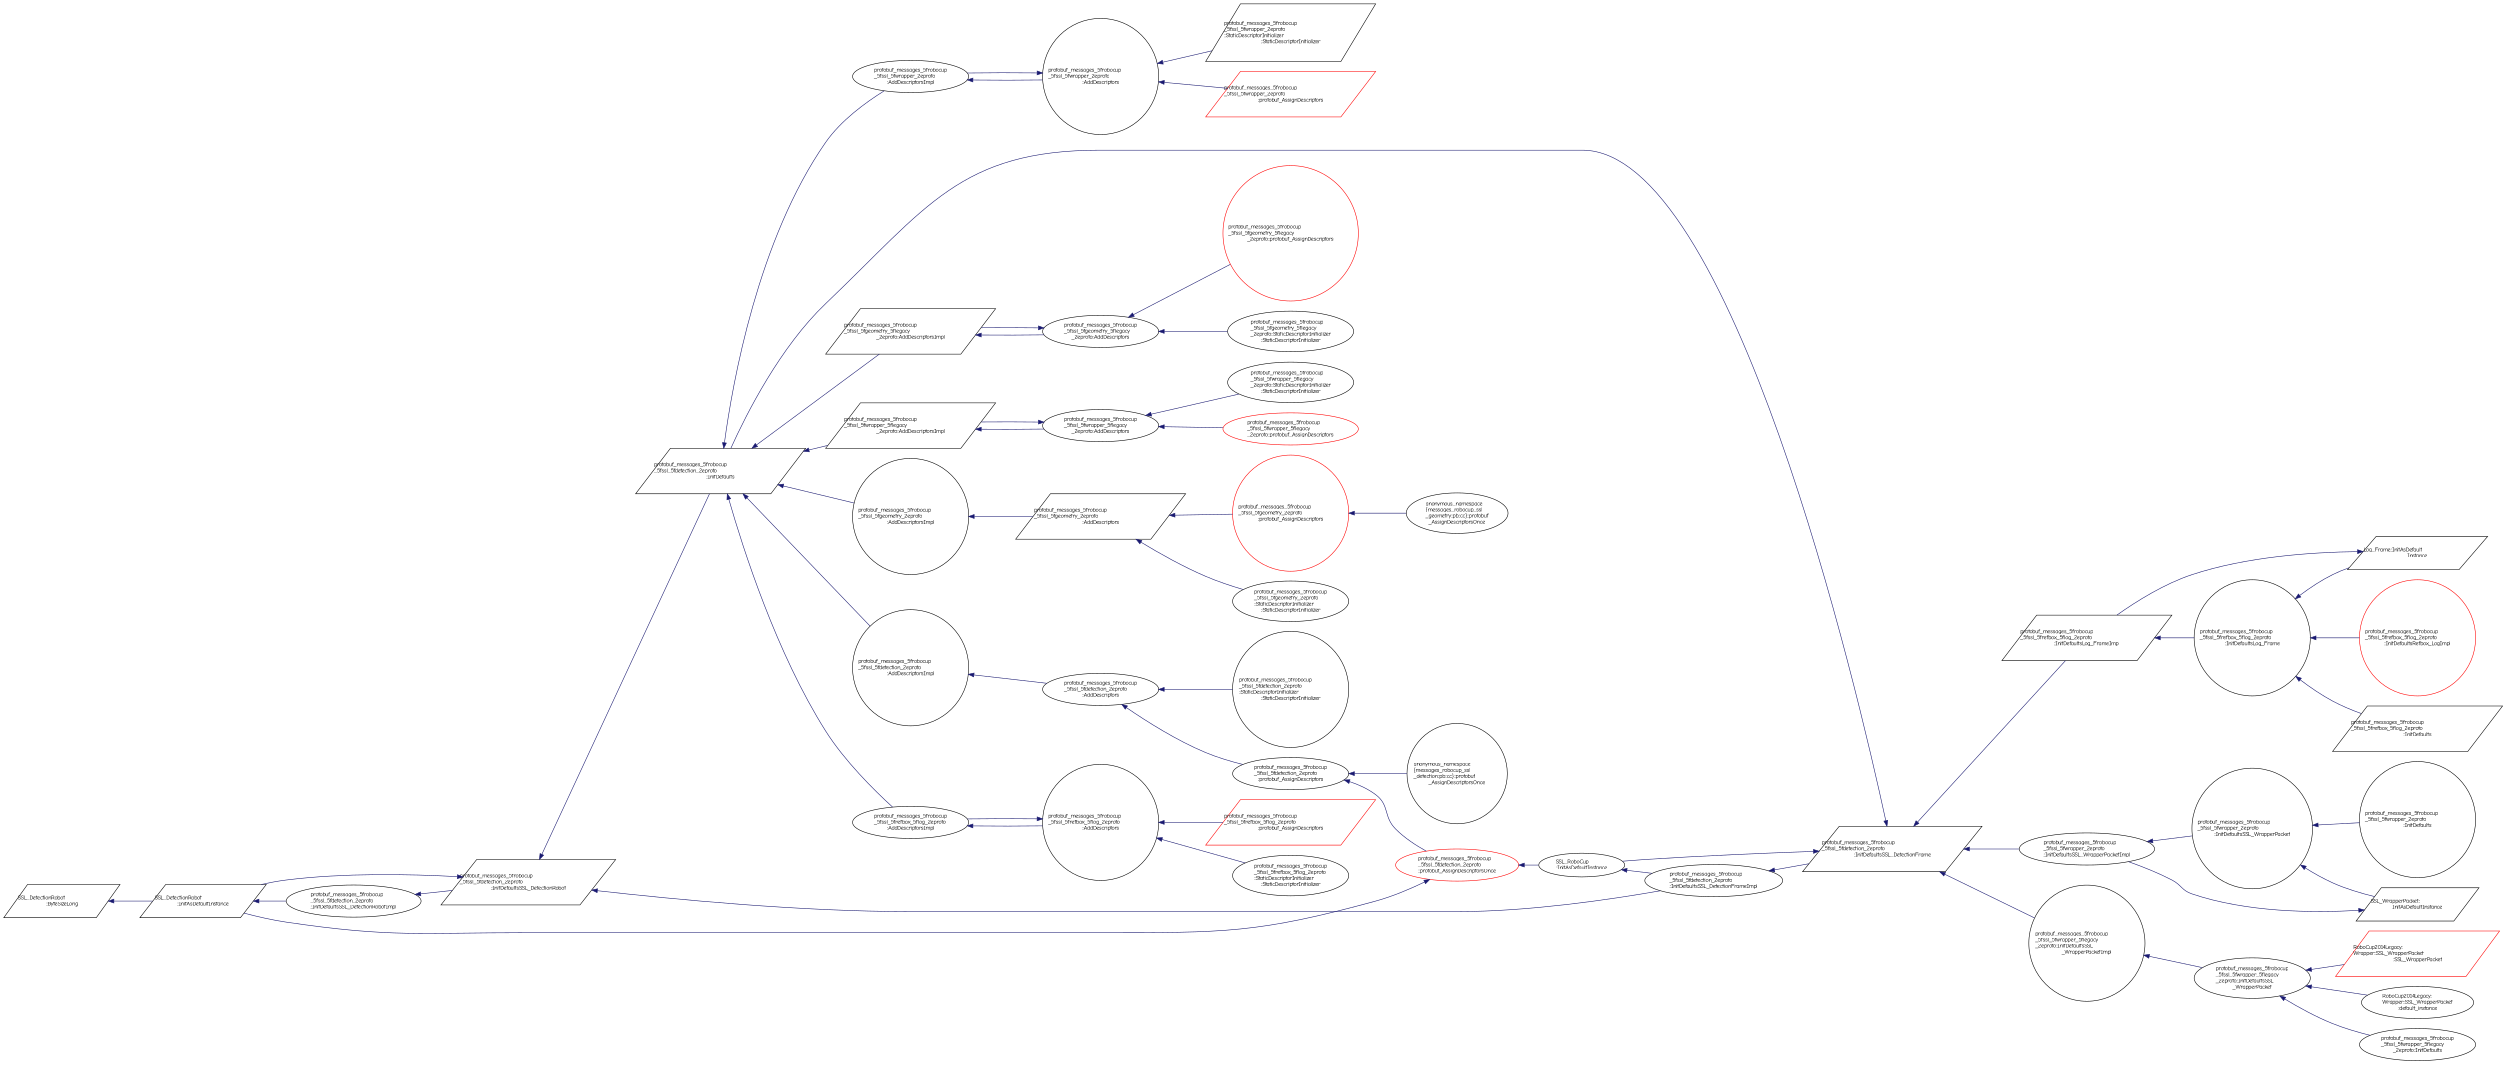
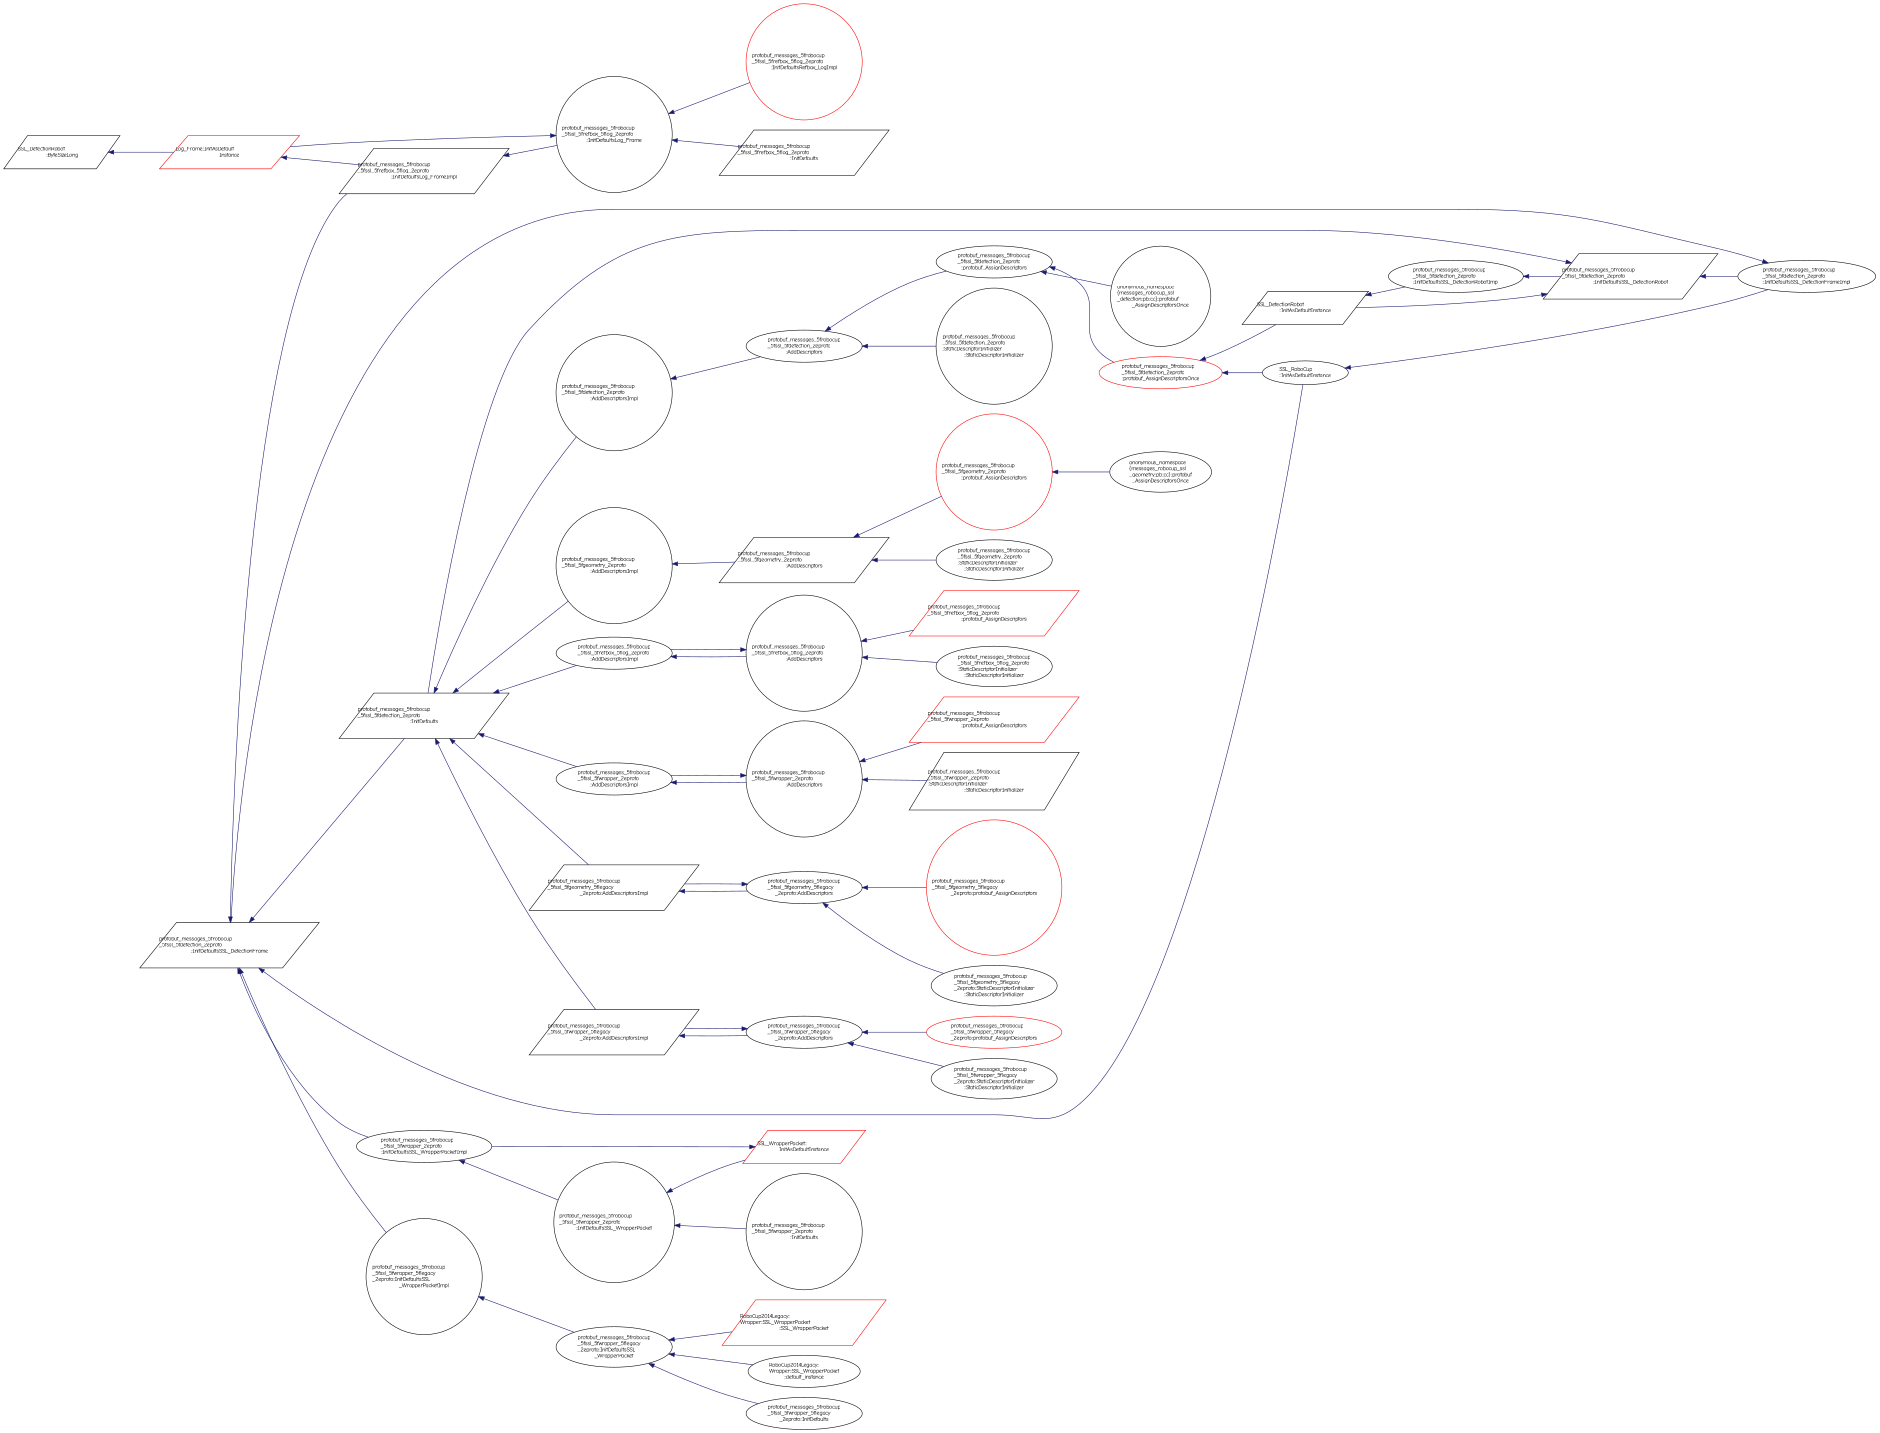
(2418, 553) -> (230, 152)
(133, 901) -> (144, 152)
(2418, 904) -> (804, 1147)
